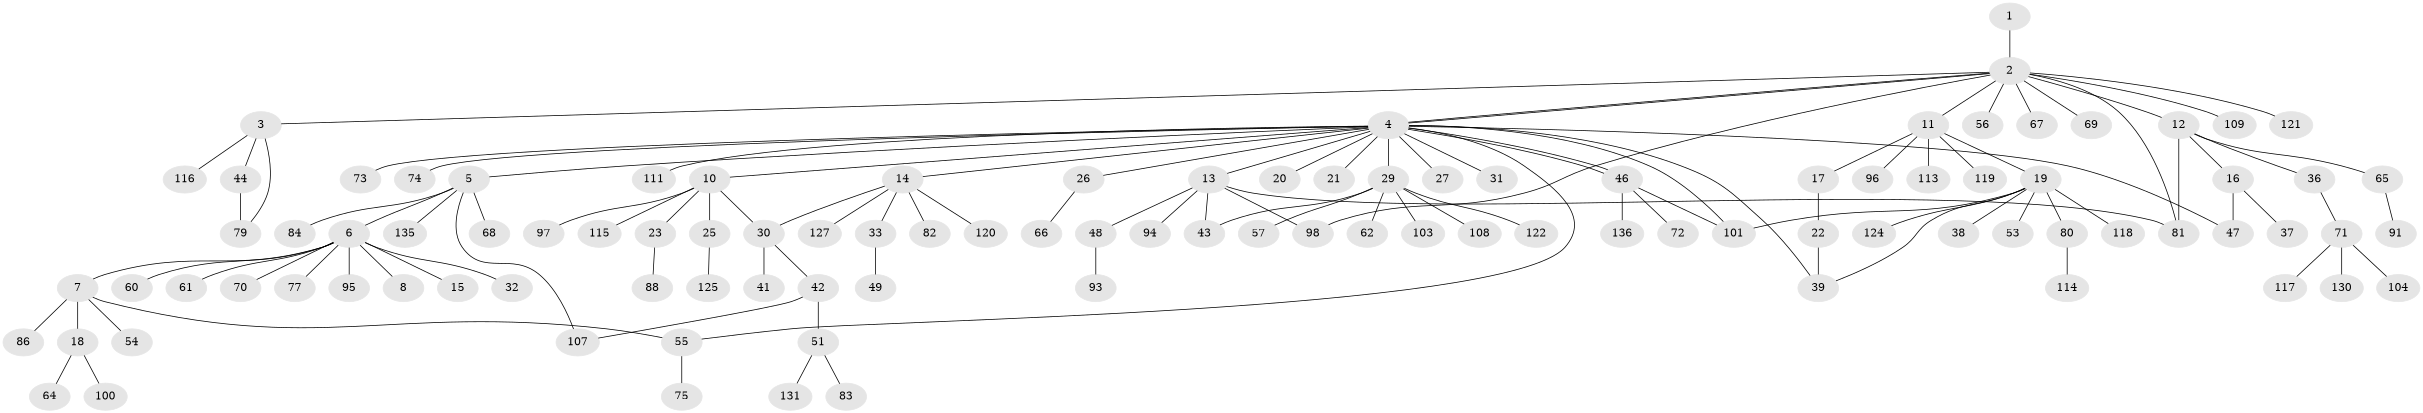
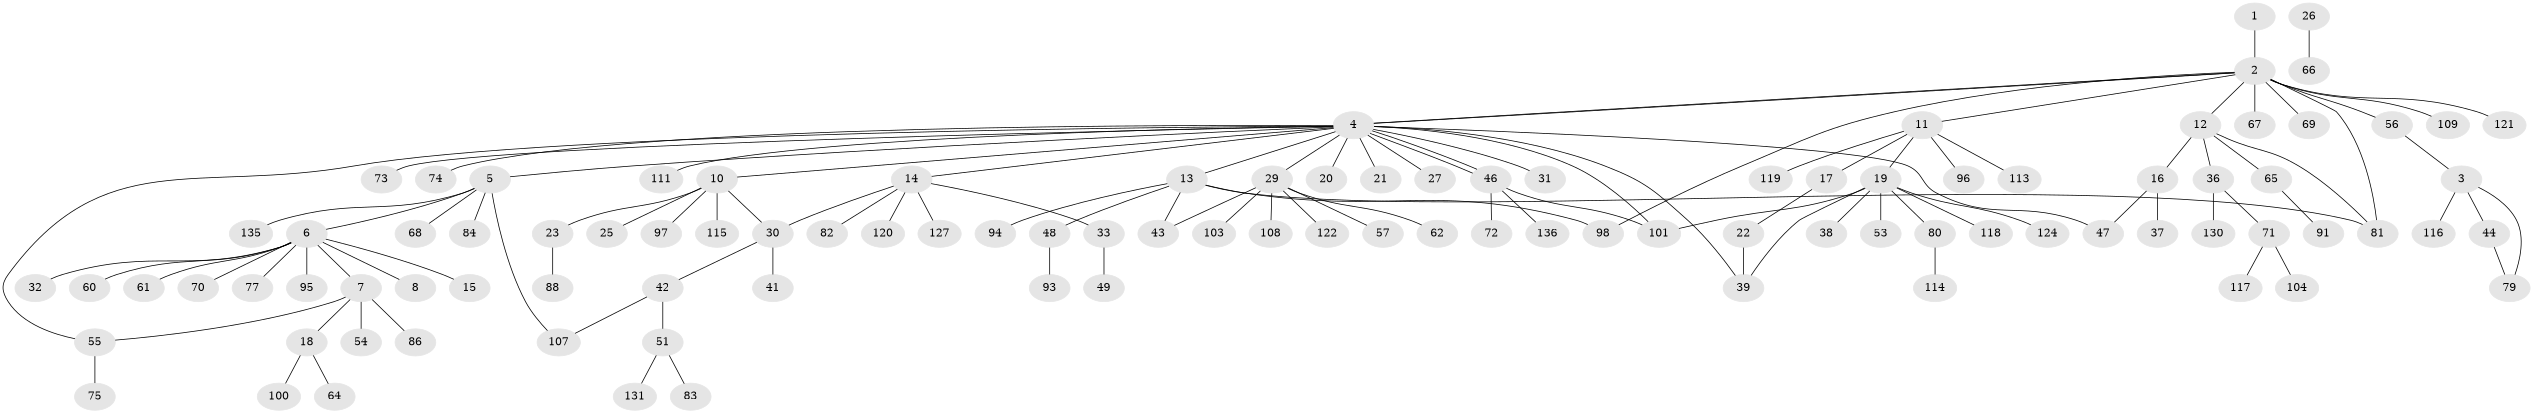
(1135, 98) -> (2427, 152)
(1236, 152) -> none
(2342, 261) -> (2213, 207)
(708, 288) -> none
